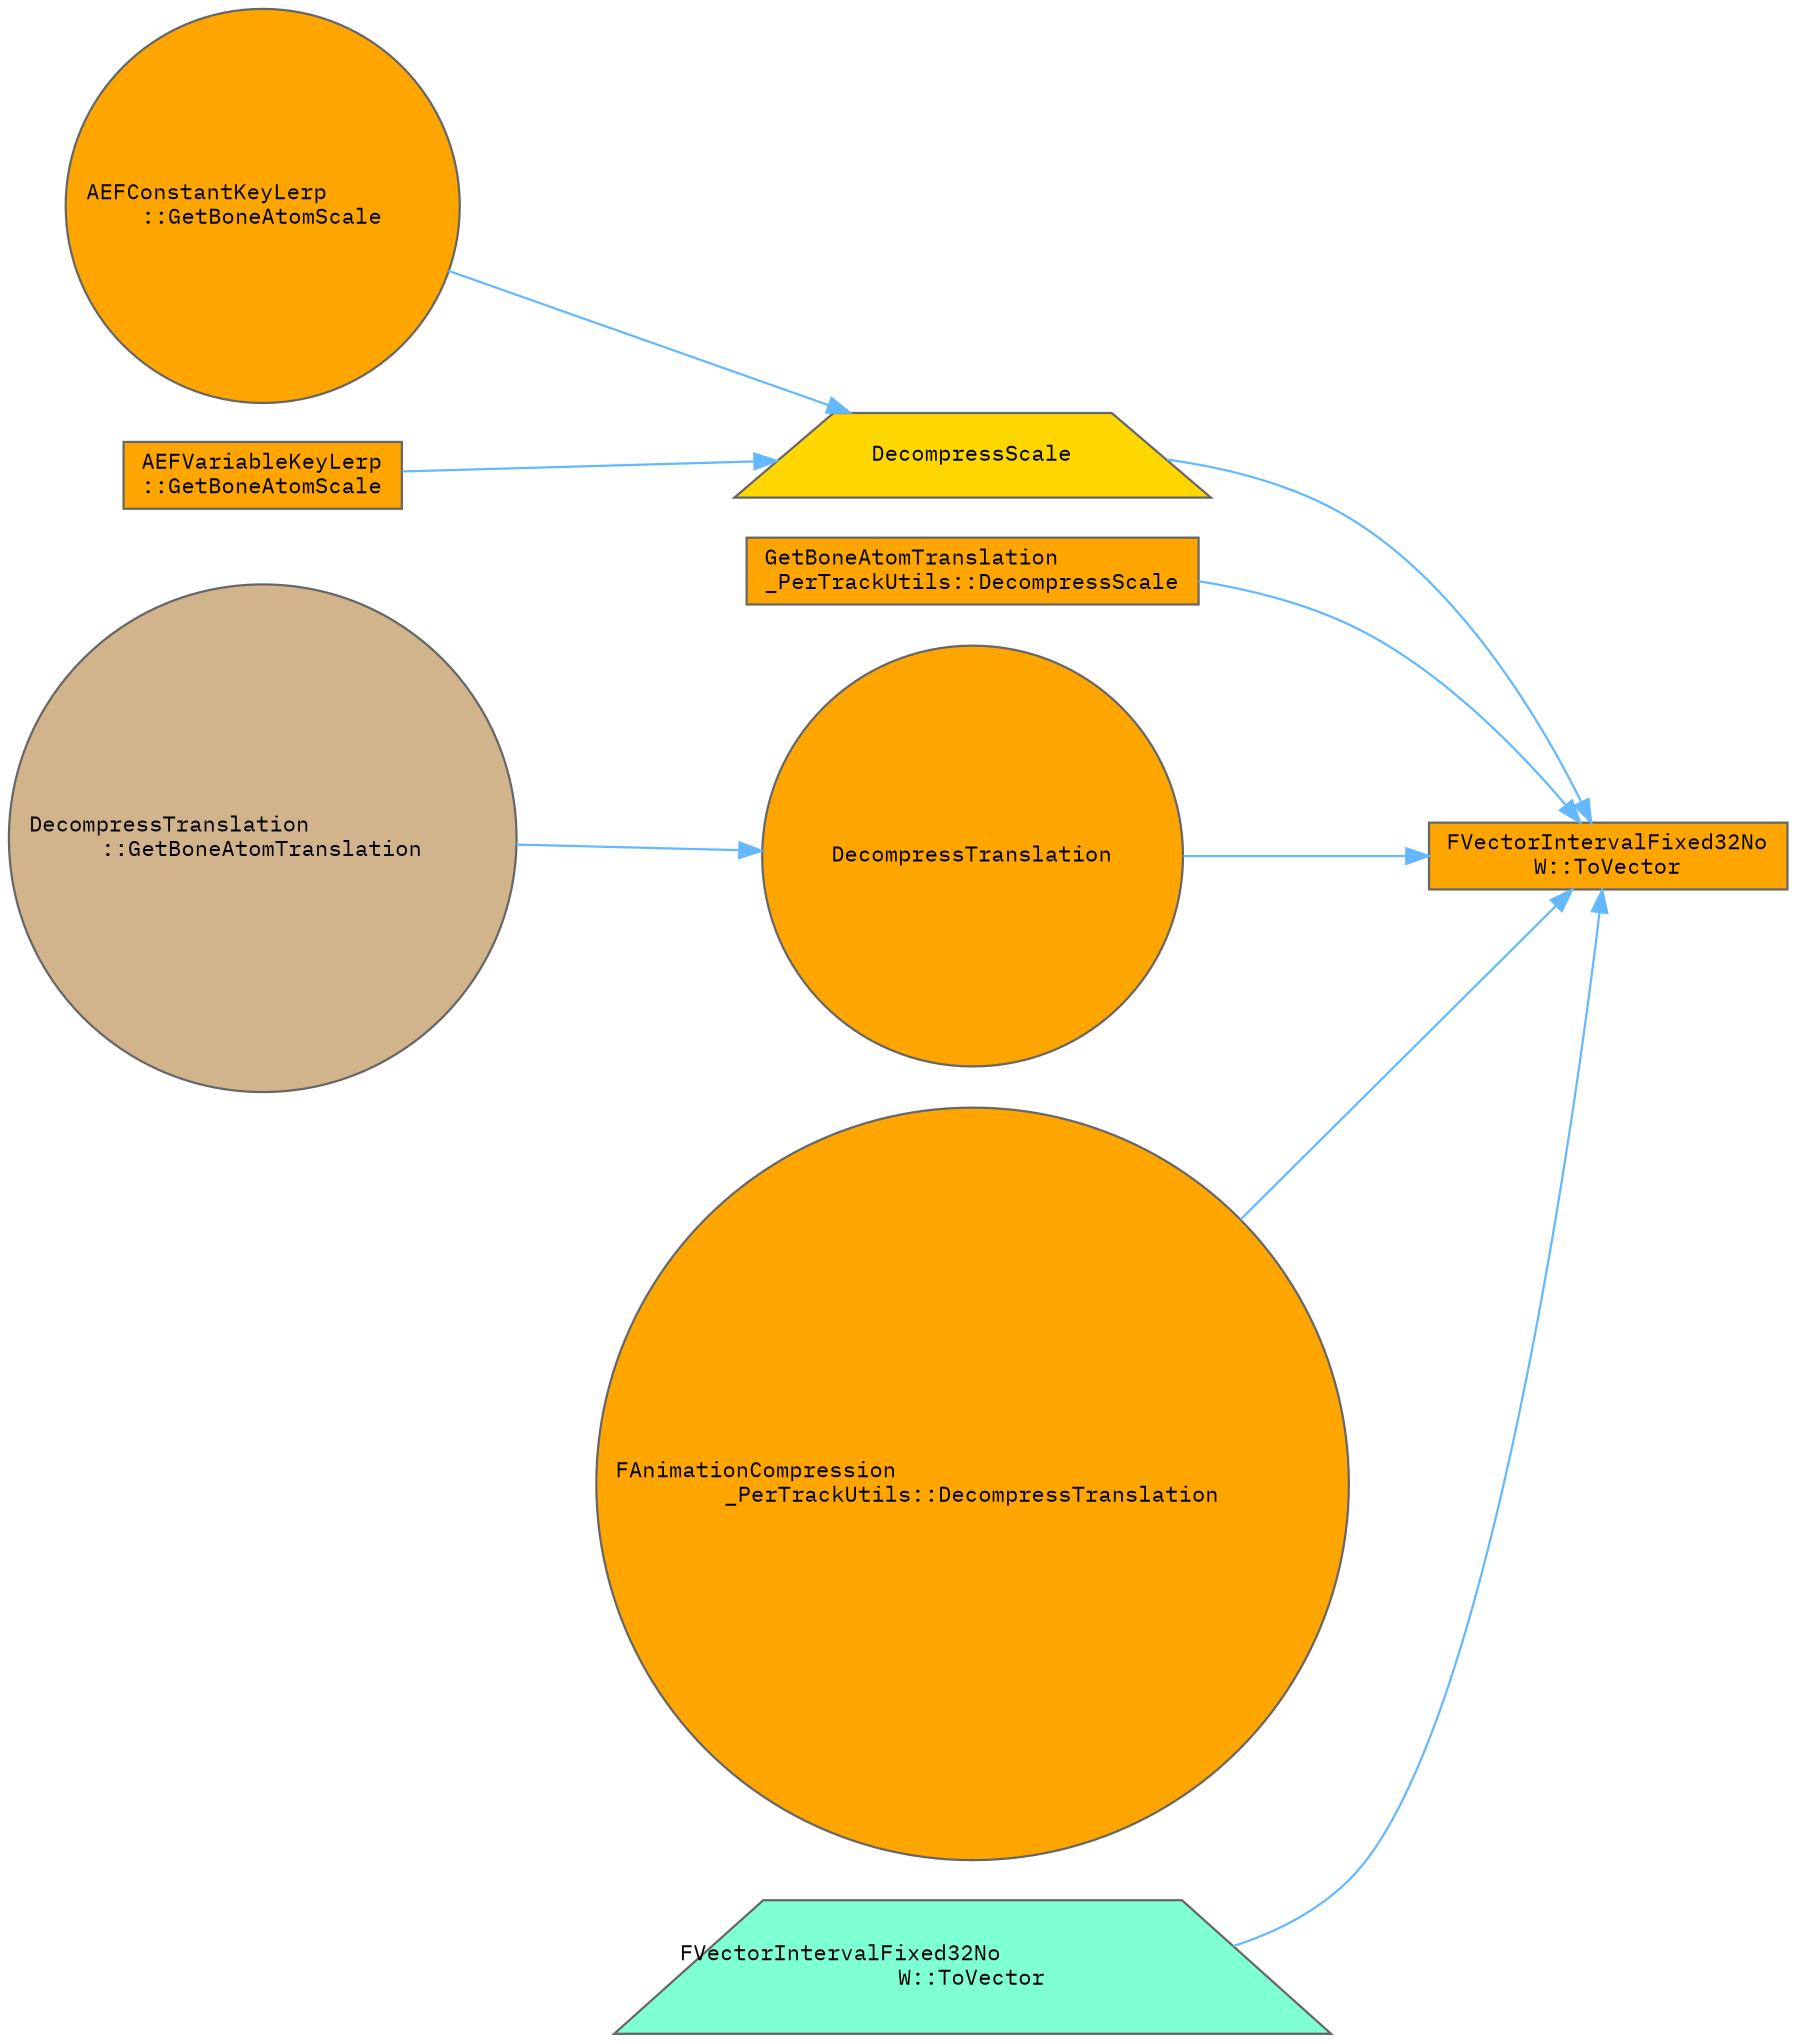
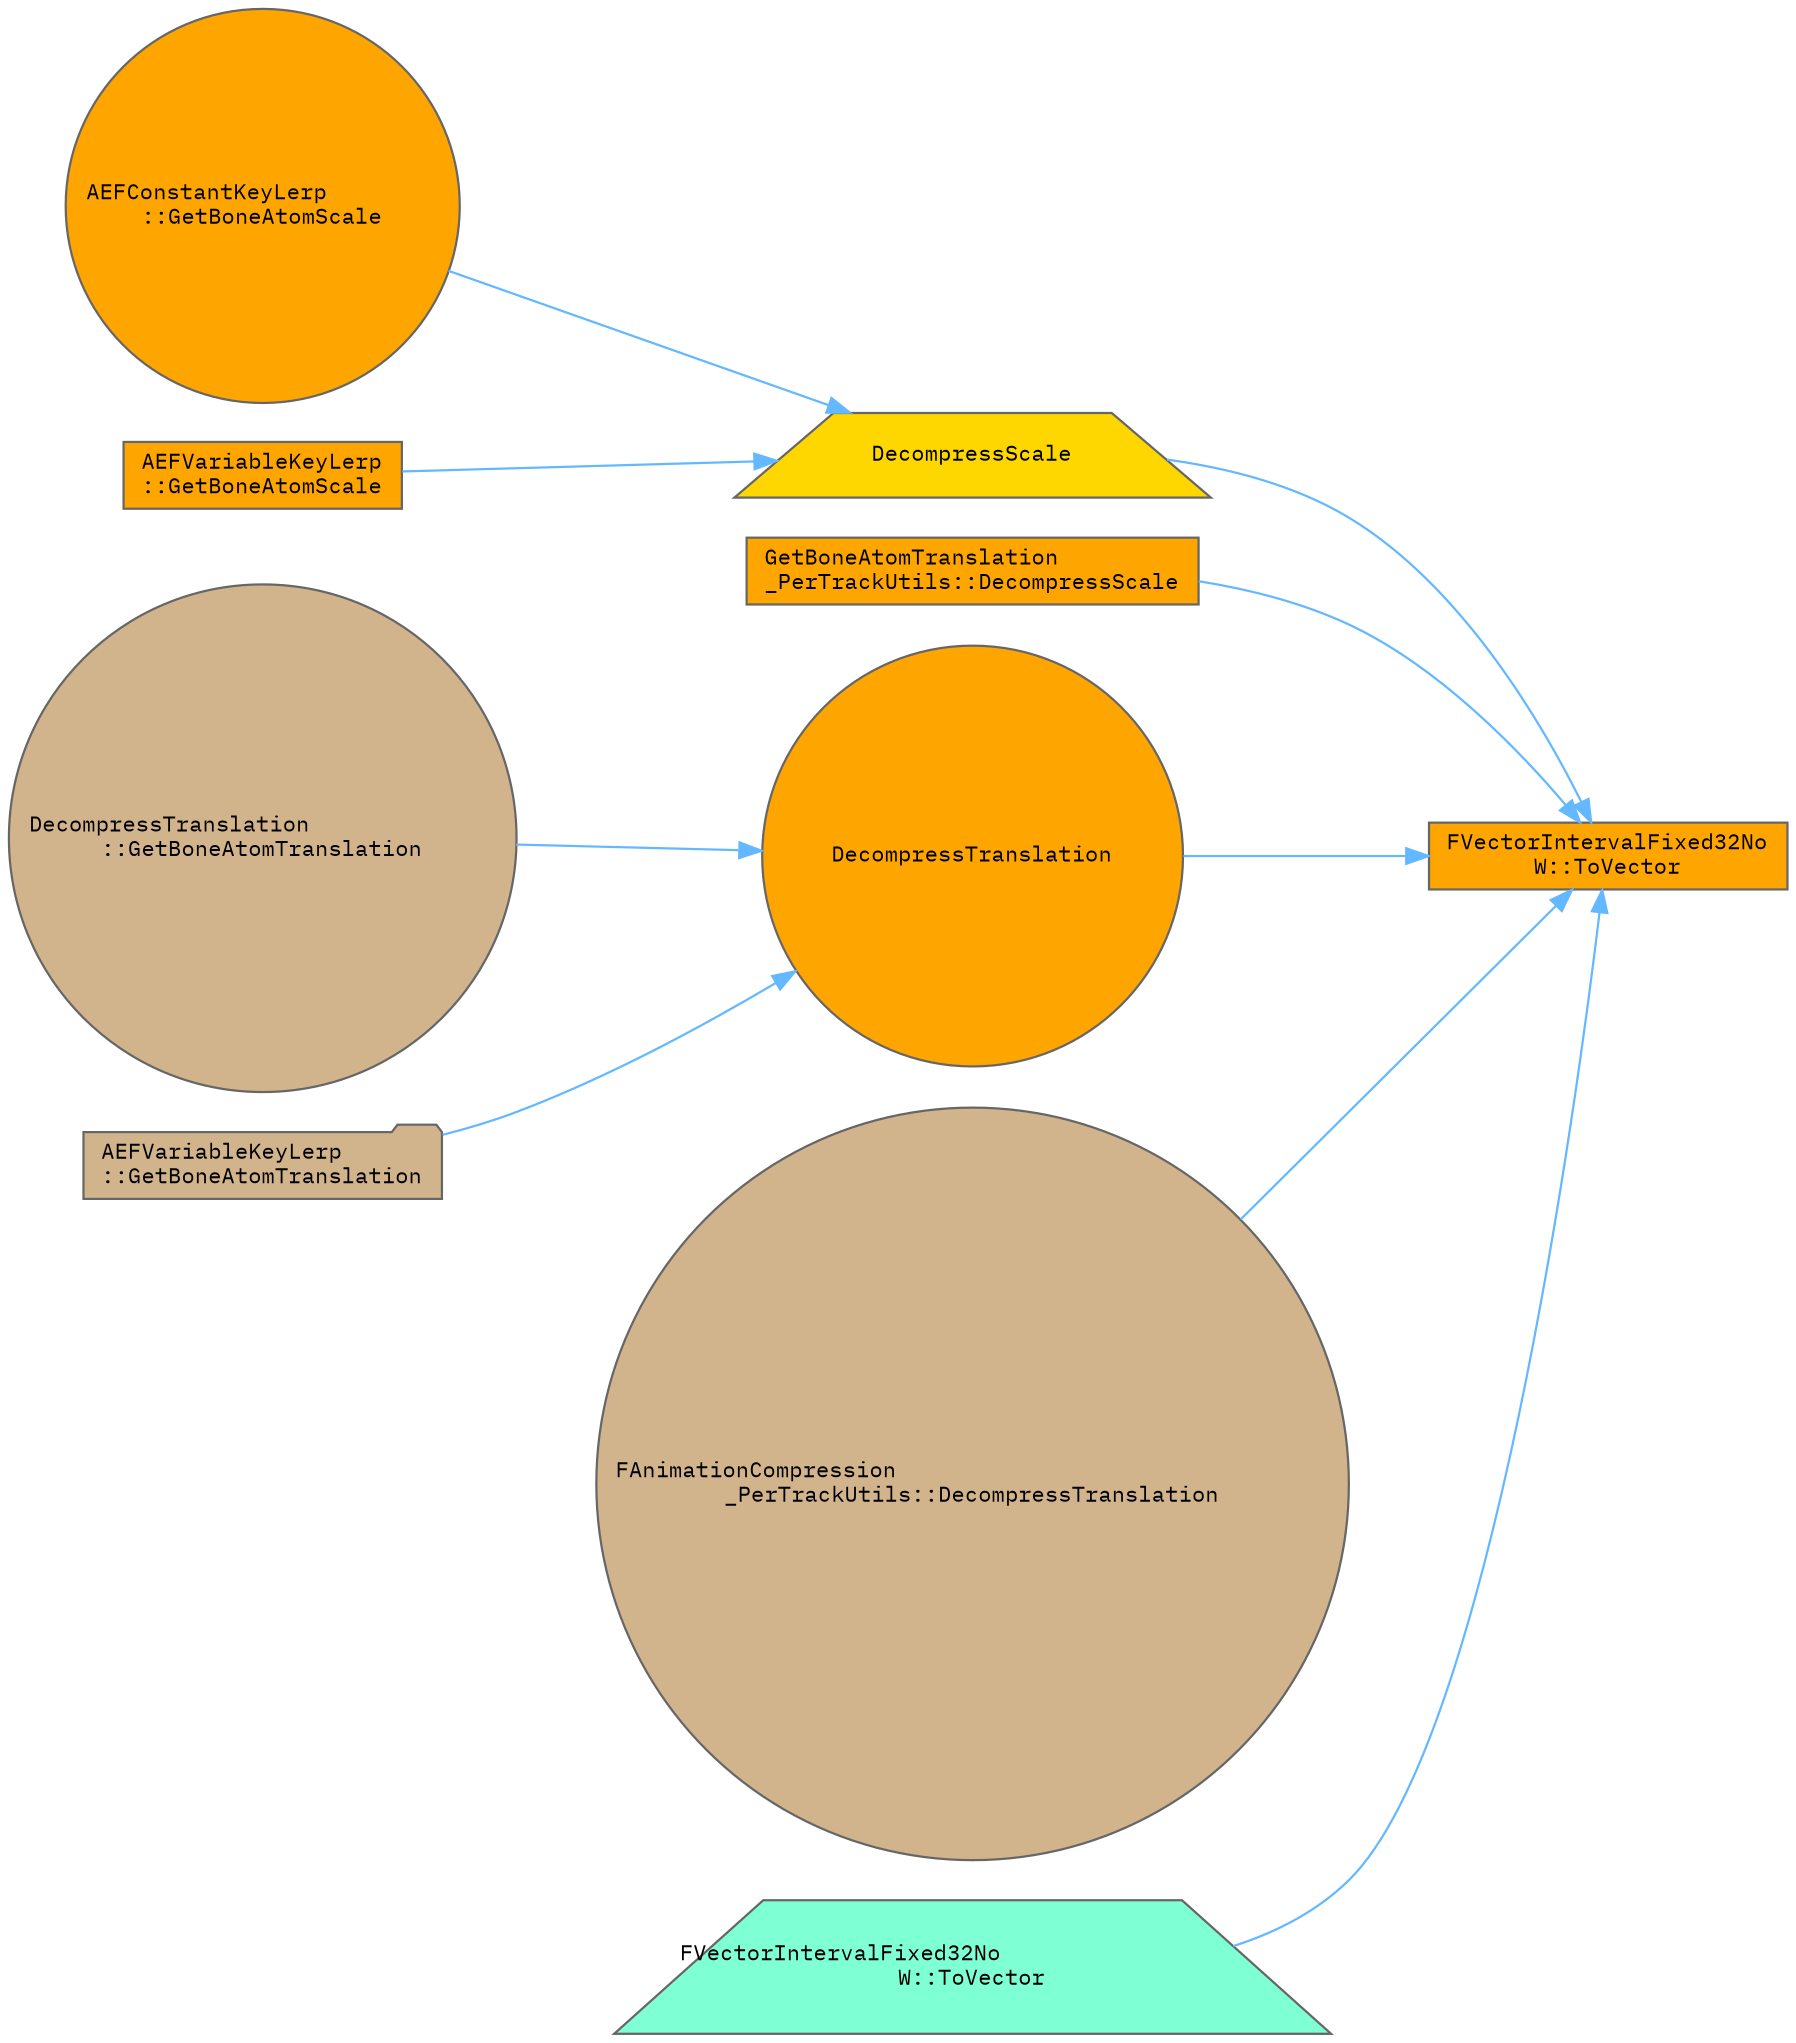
none -> (263, 1166)
(973, 1484) -> (973, 1484)
